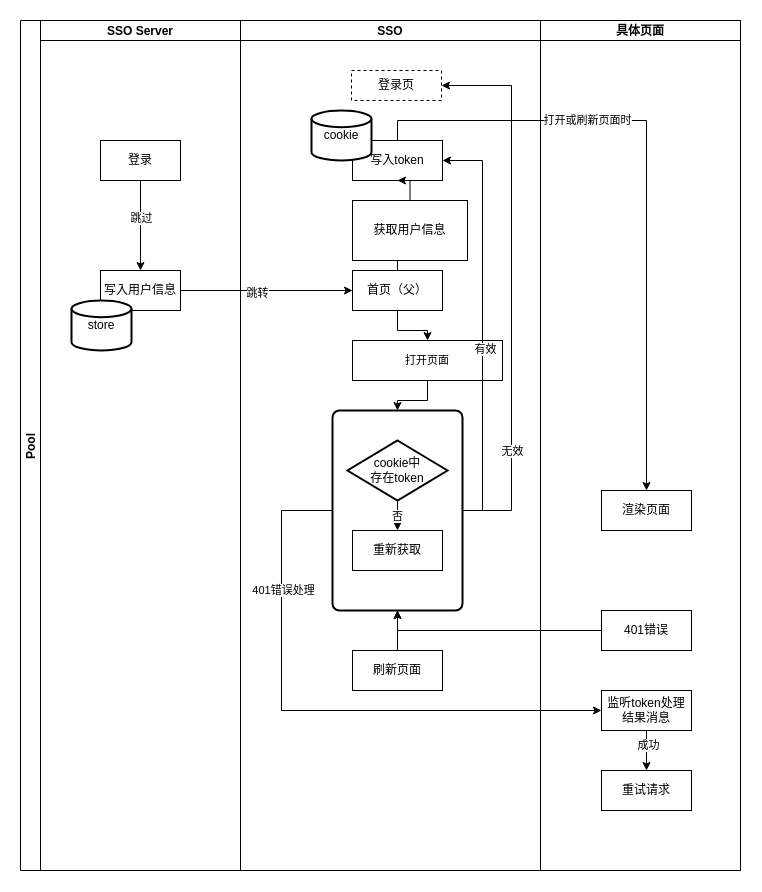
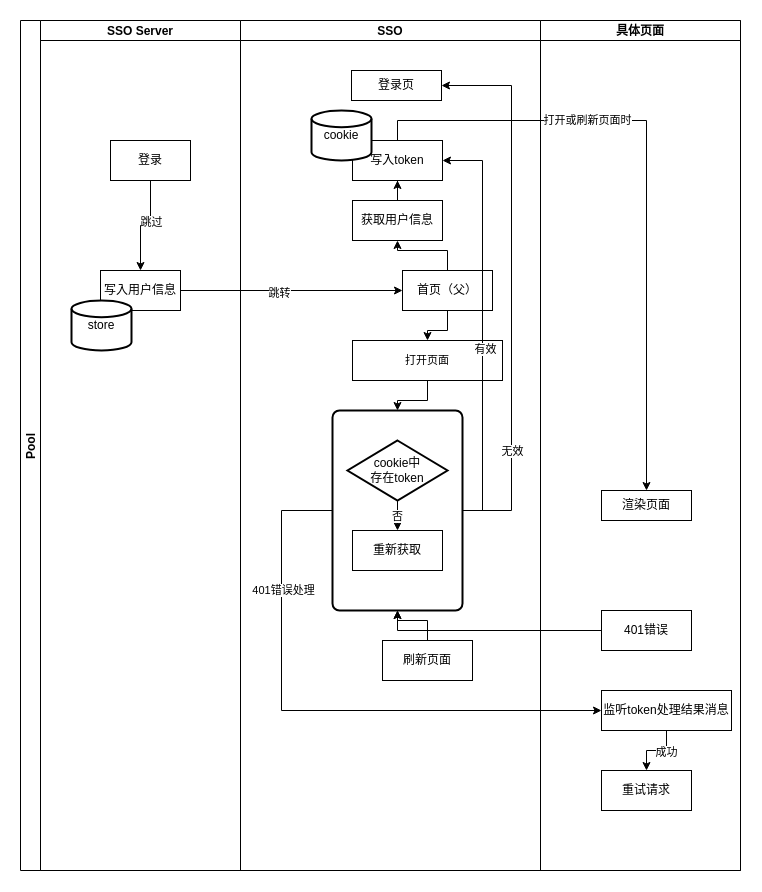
(397, 86) -> (397, 86)
(141, 161) -> (151, 161)
(410, 231) -> (398, 221)
(398, 291) -> (448, 291)
(647, 511) -> (647, 506)
(398, 671) -> (428, 661)
(647, 711) -> (667, 711)
